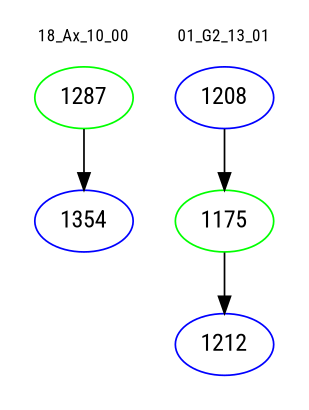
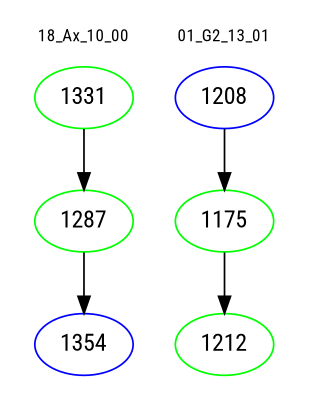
none -> (84, 98)
(225, 344) -> (225, 344)
